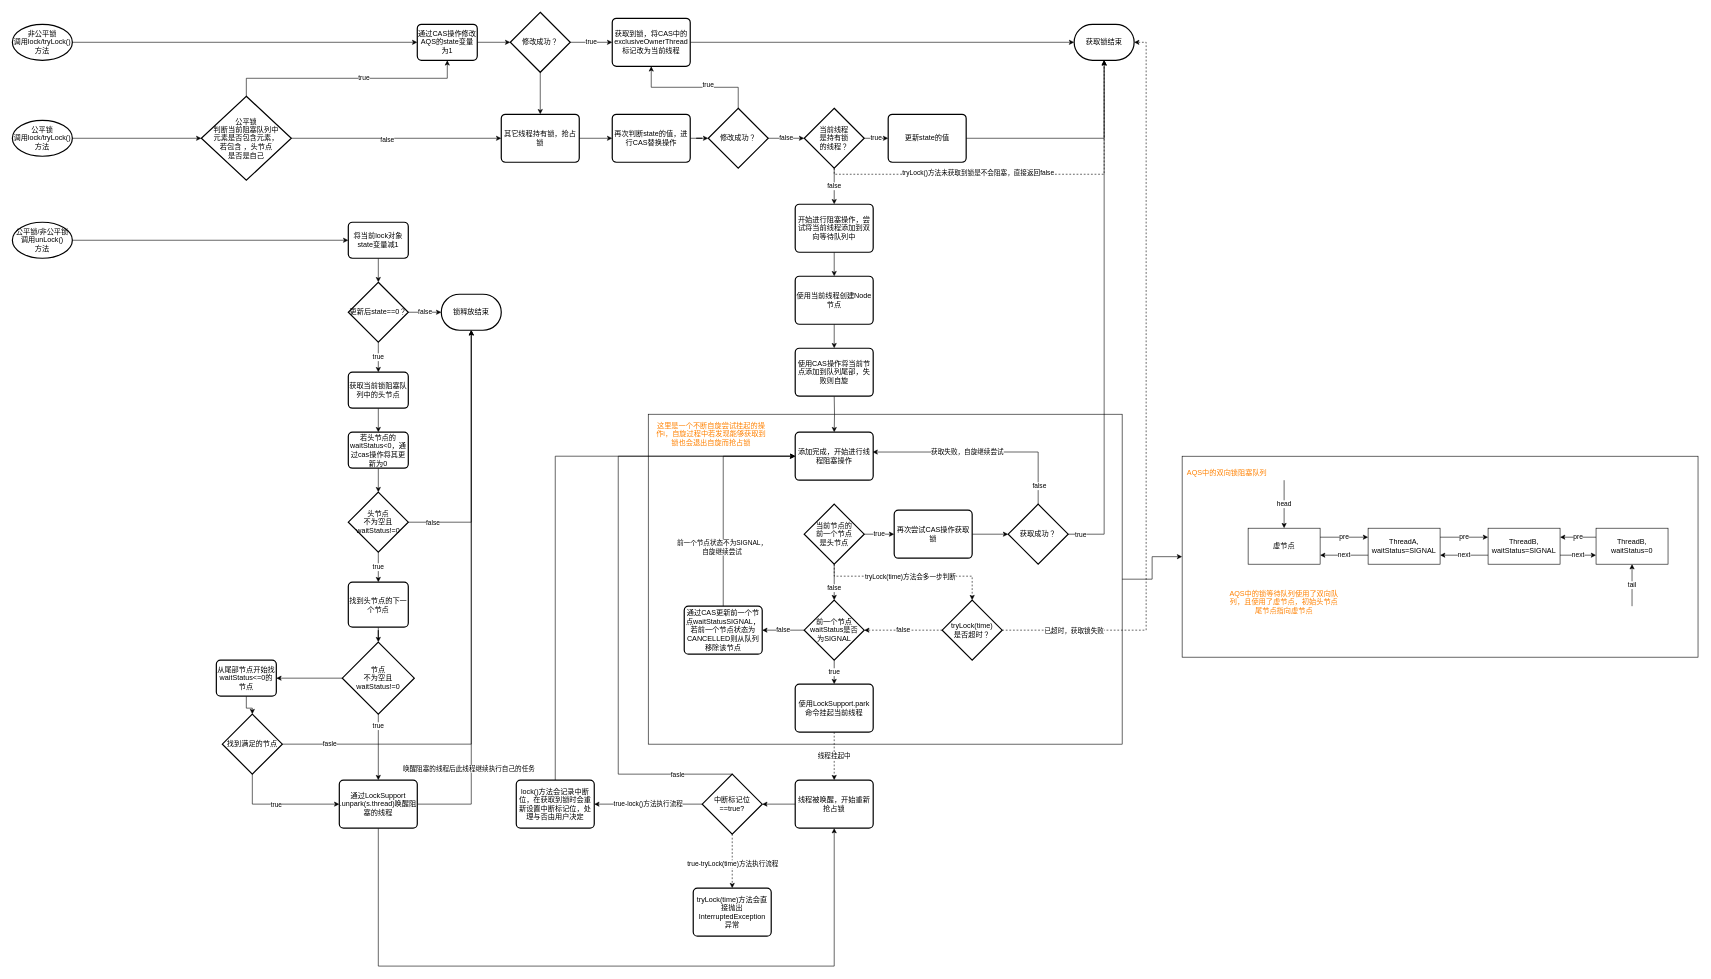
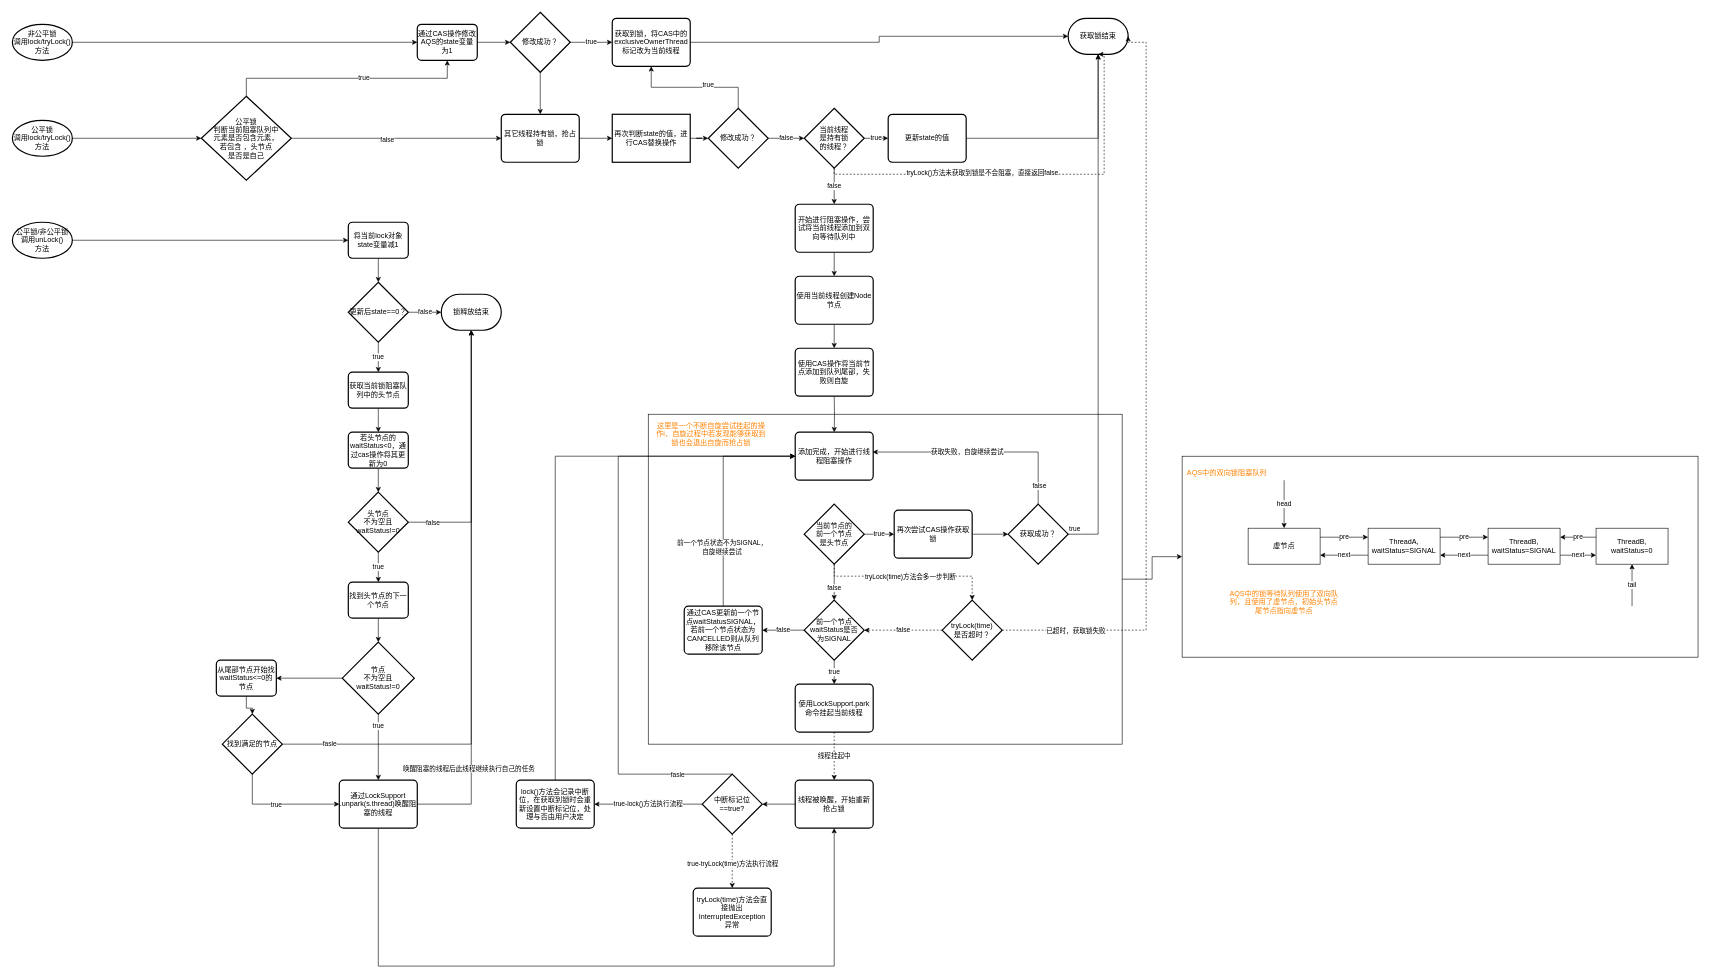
(1104, 42) -> (1098, 36)
(651, 138) -> (651, 138)
(378, 605) -> (378, 600)
